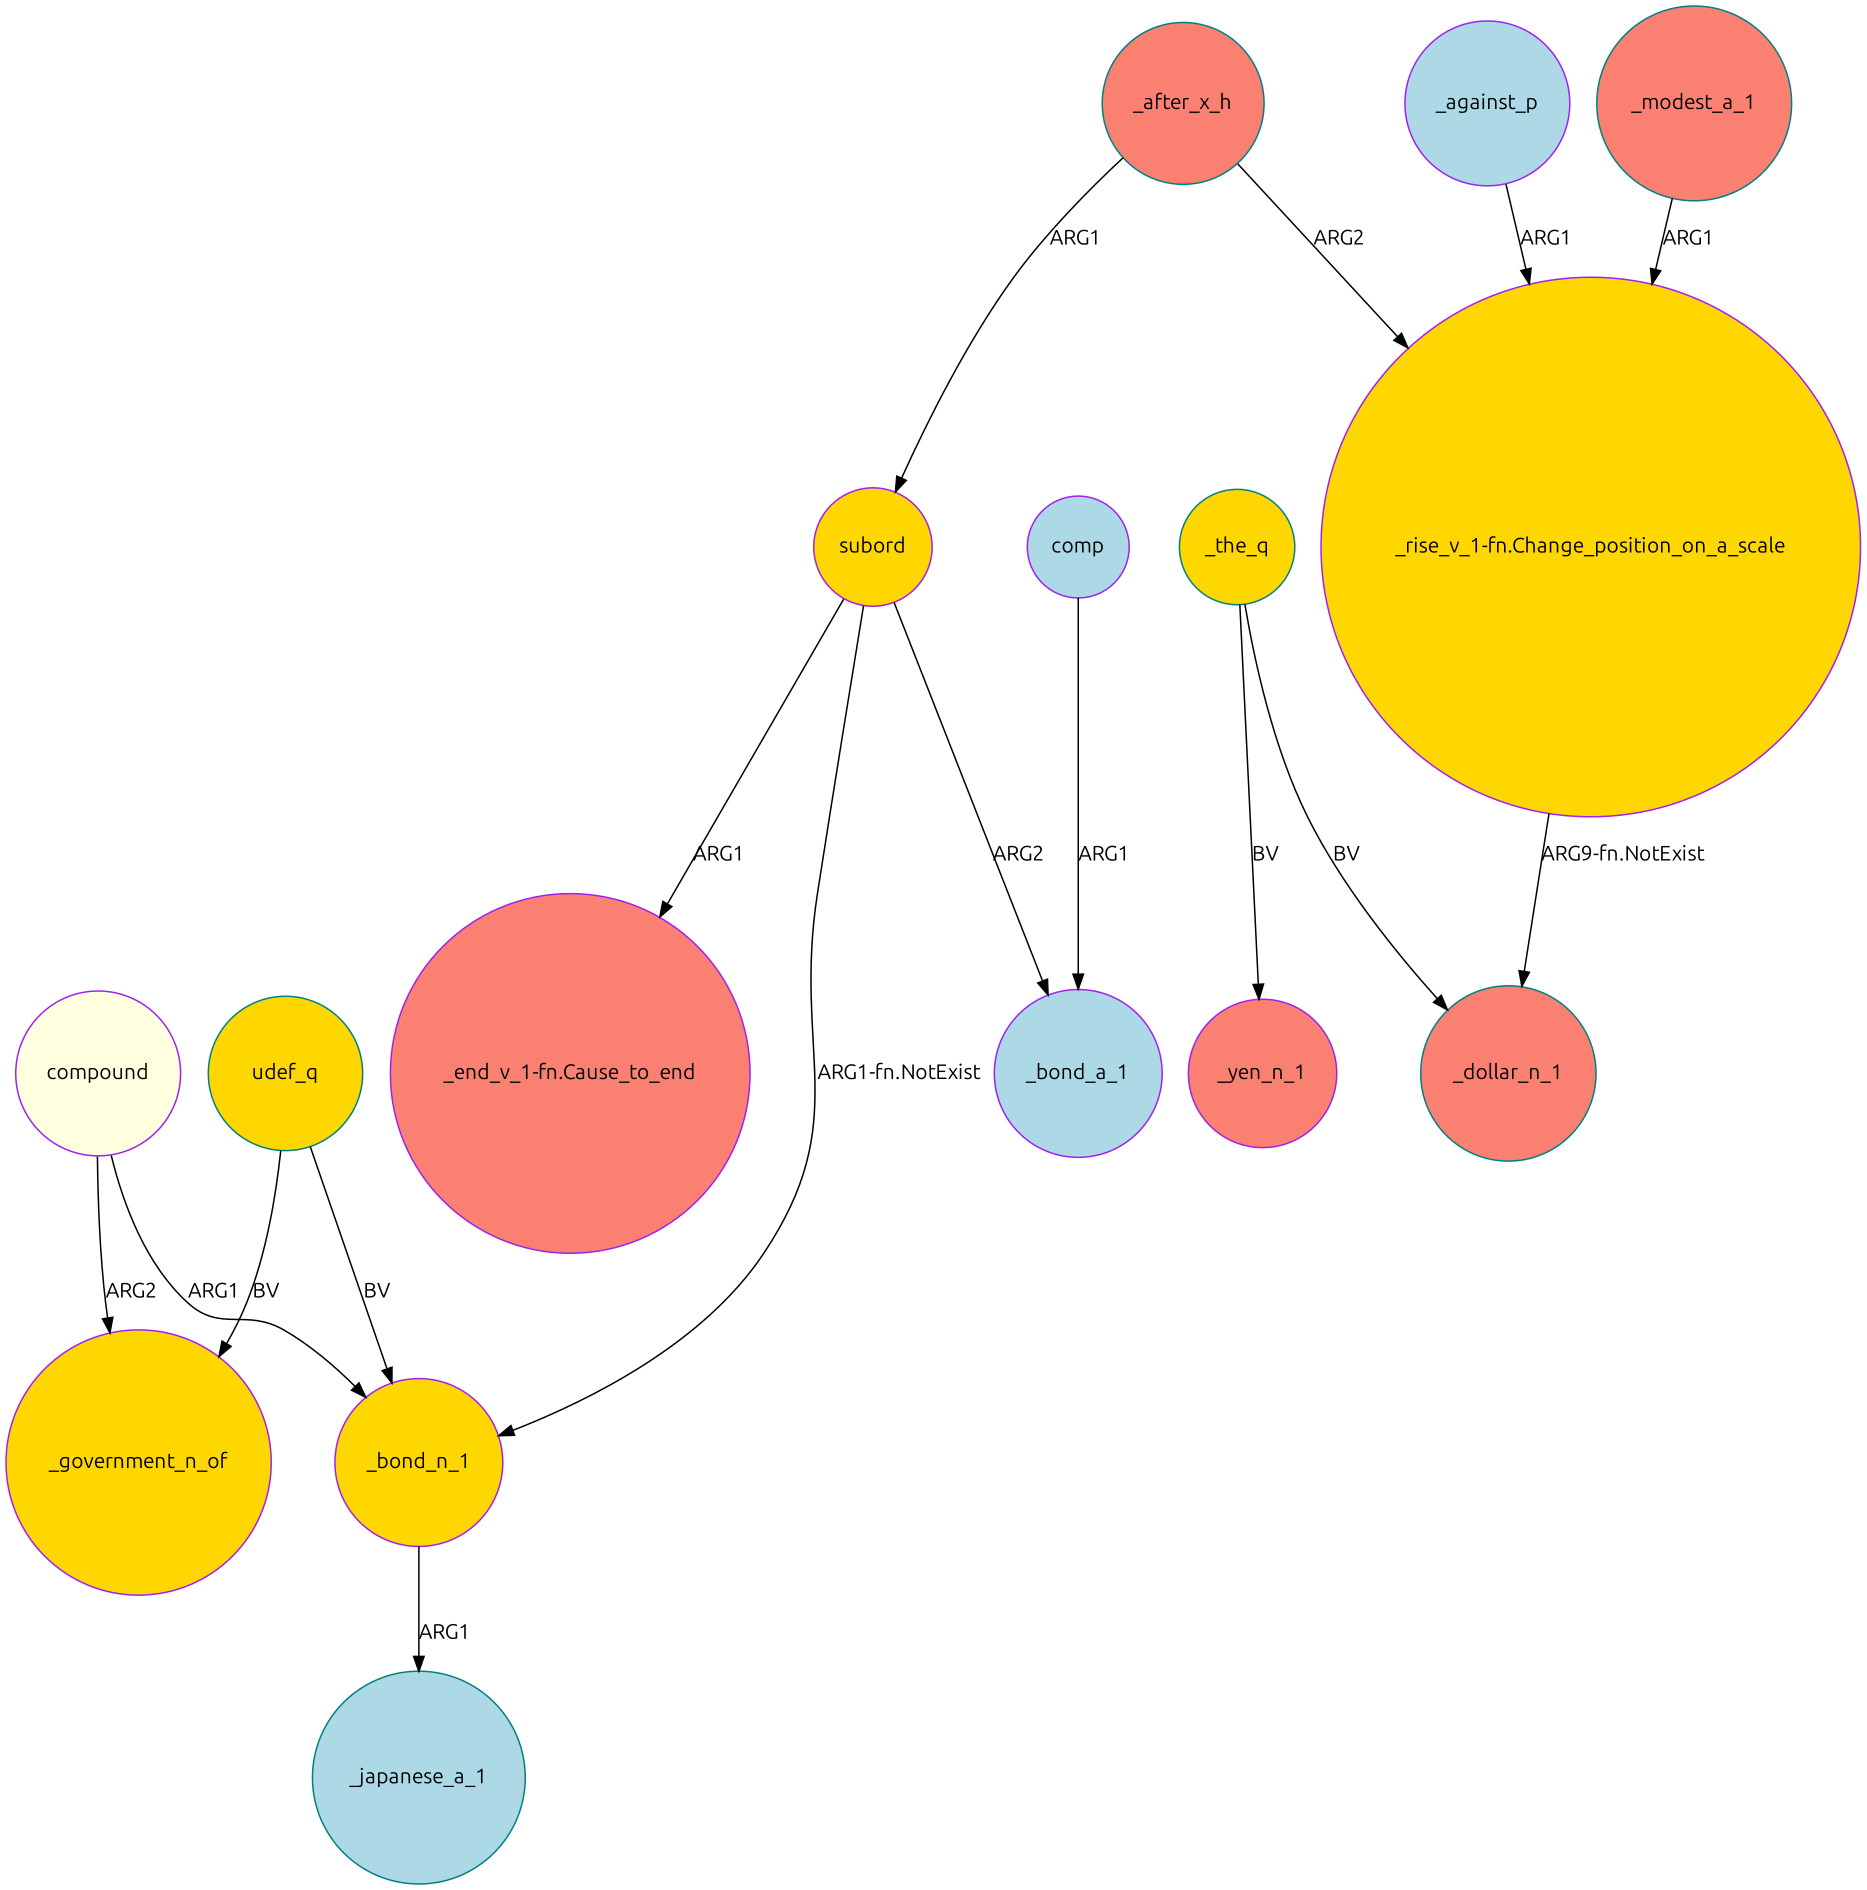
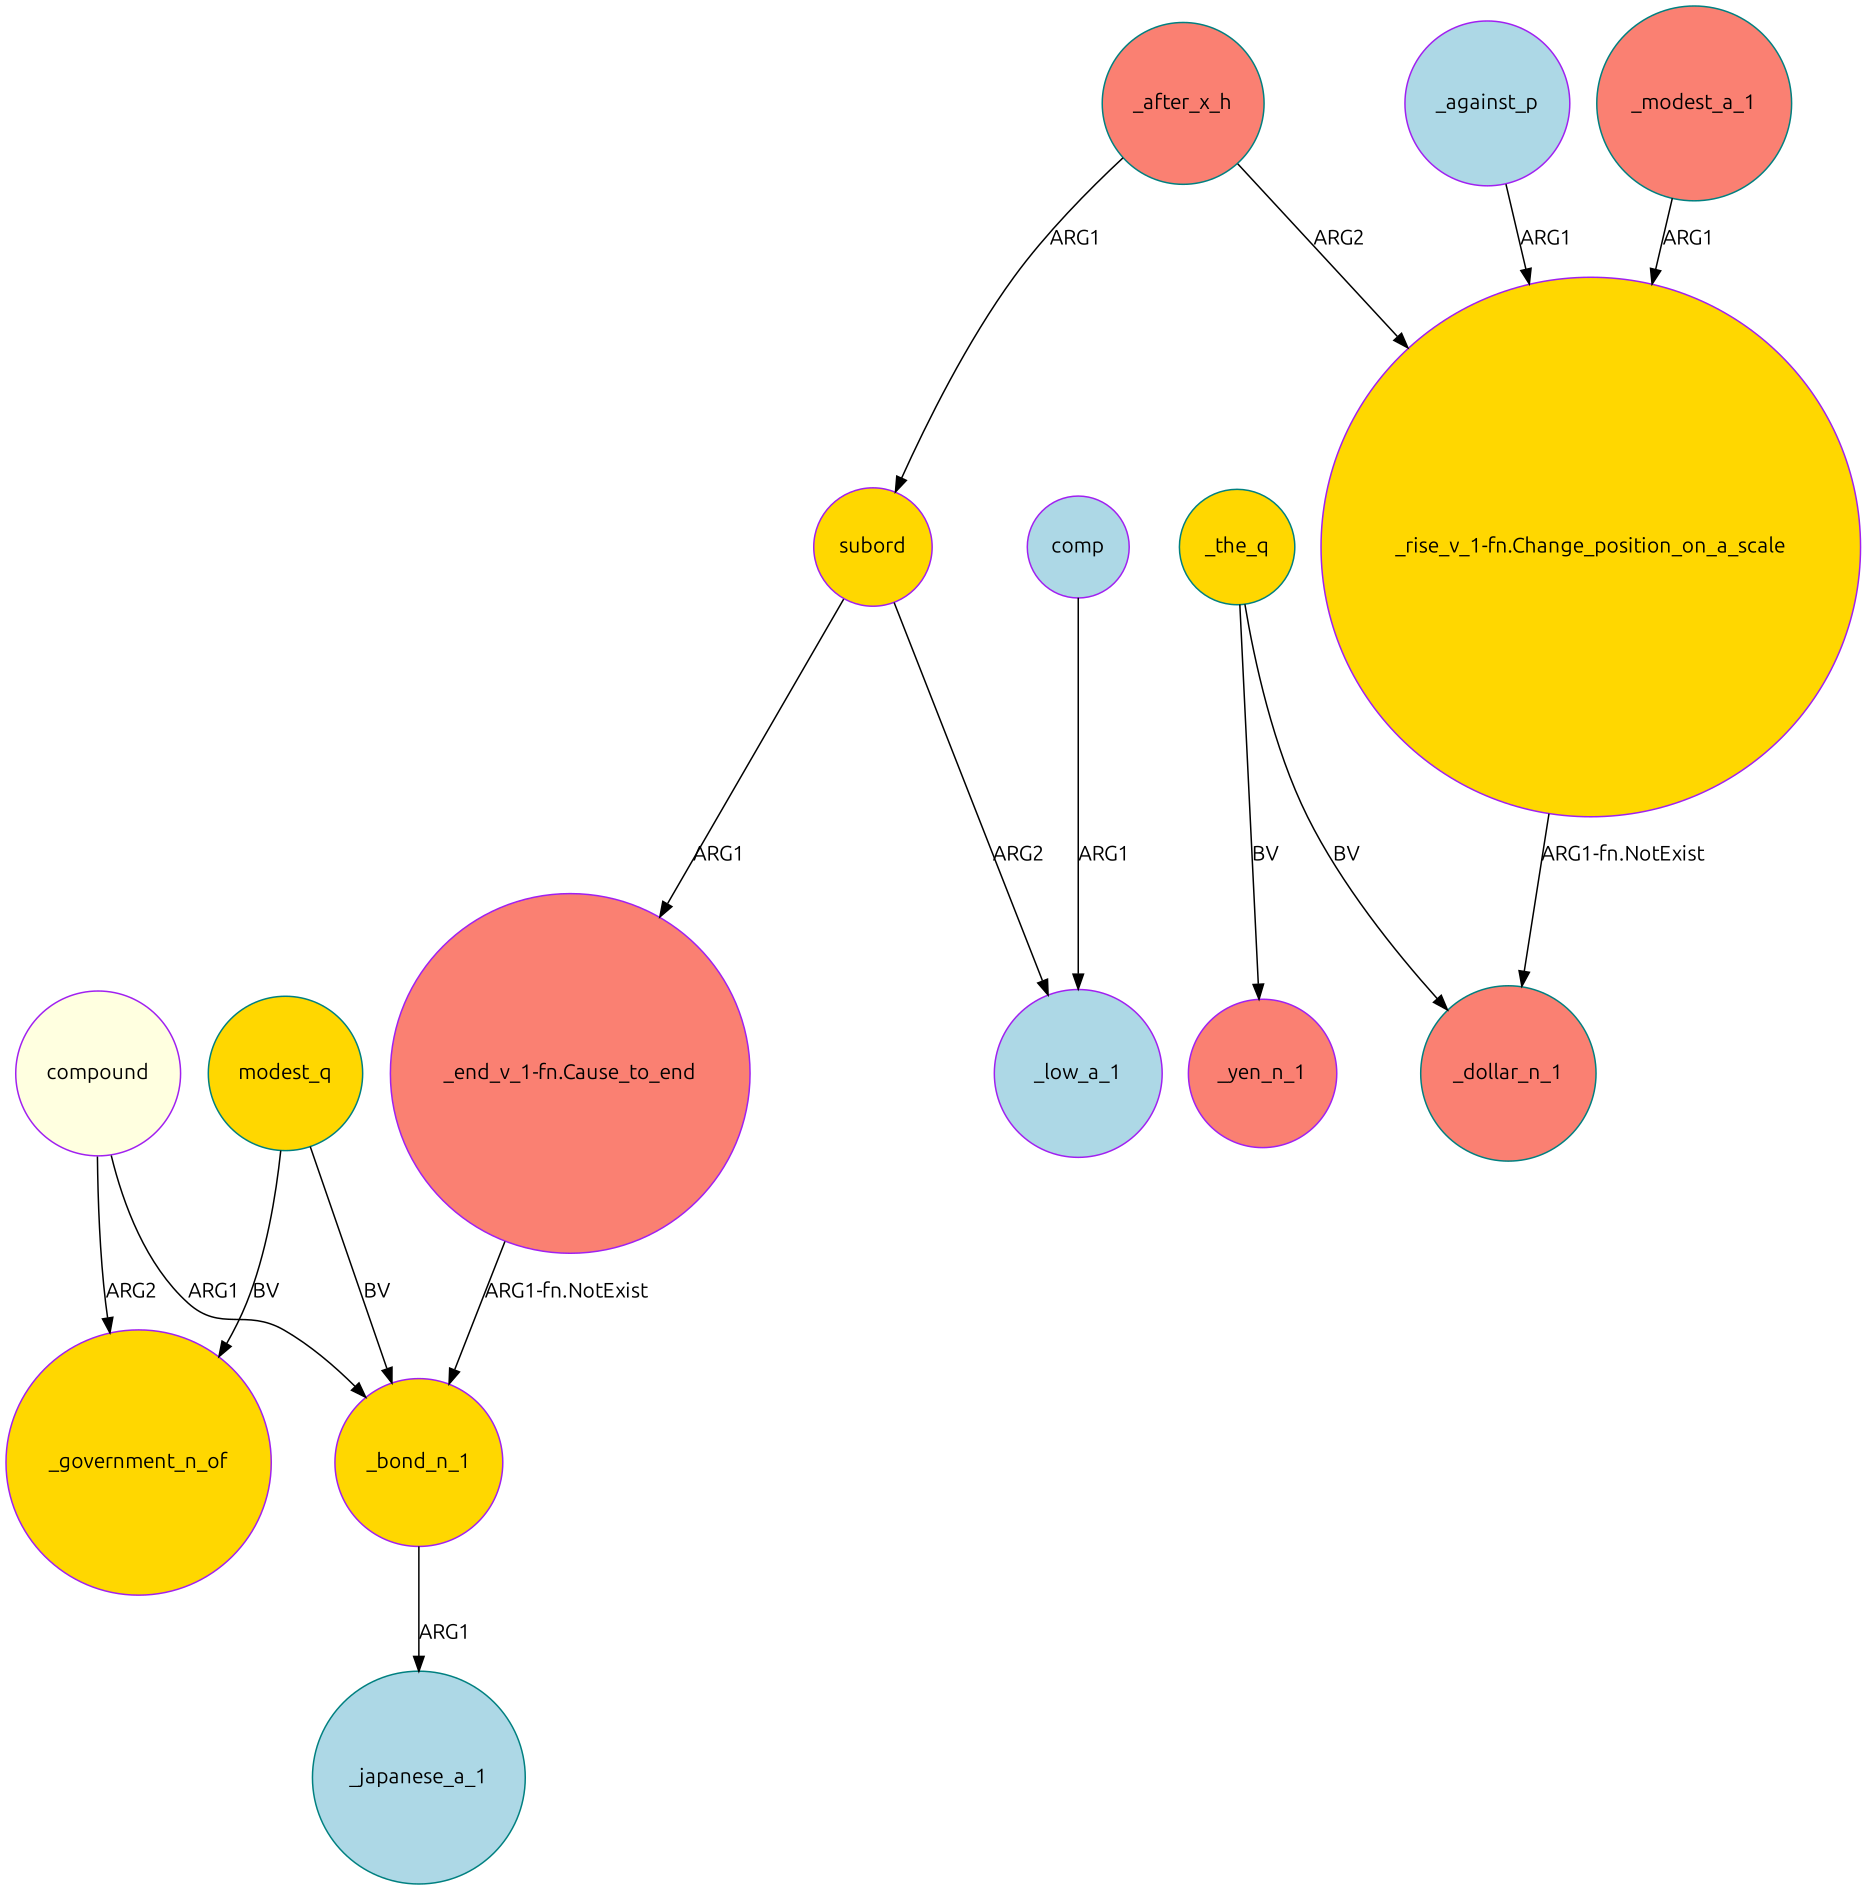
(1623, 855) -> (1623, 855)
(285, 1074) -> (285, 1074)
(1078, 1074) -> (1078, 1074)
(815, 1089) -> (480, 1306)
